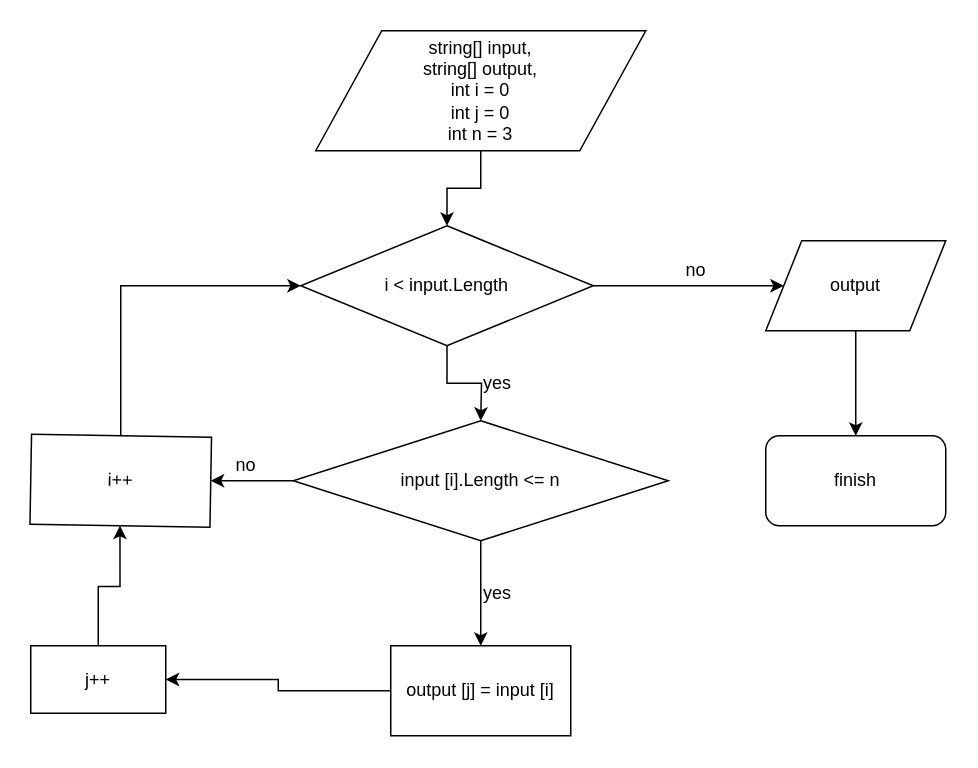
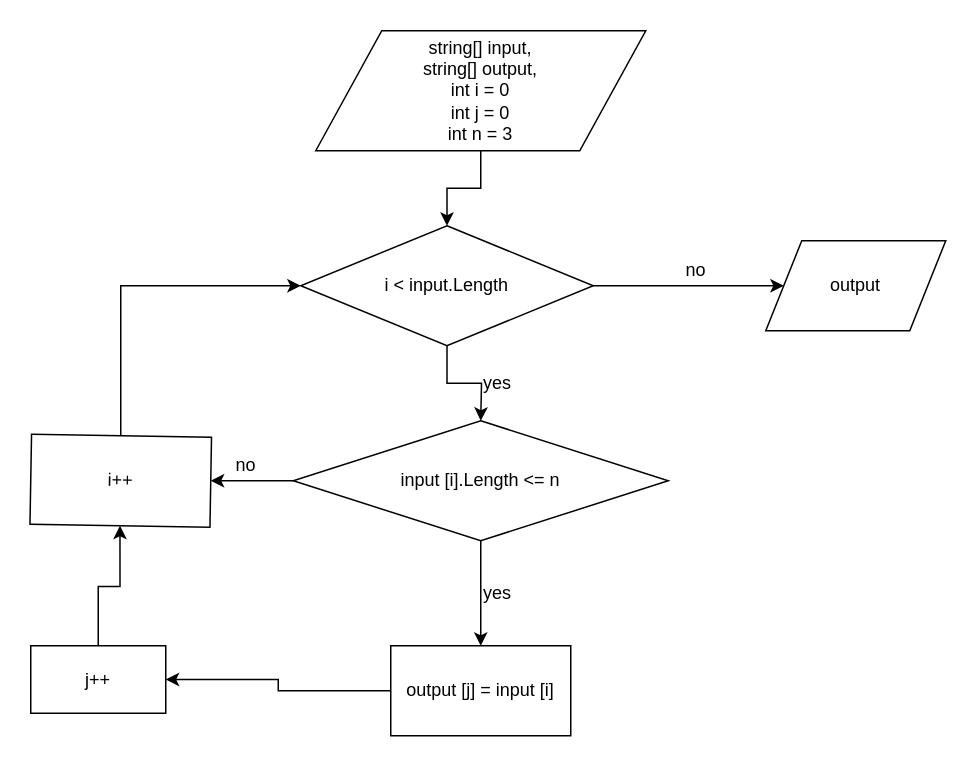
(856, 378) -> none
(856, 481) -> none
